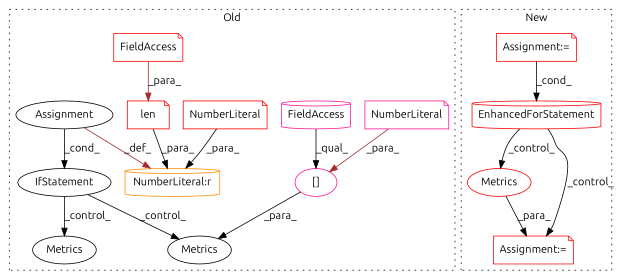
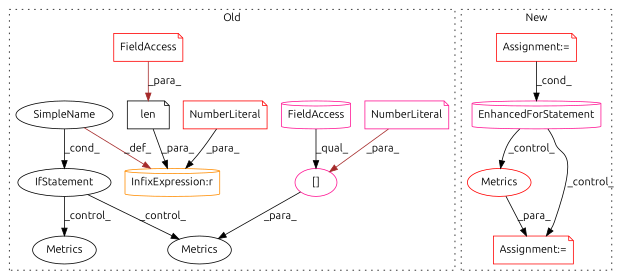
(64, 115) -> (64, 115)
(148, 115) -> (148, 115)
(536, 115) -> (536, 115)
(172, 182) -> (172, 182)
